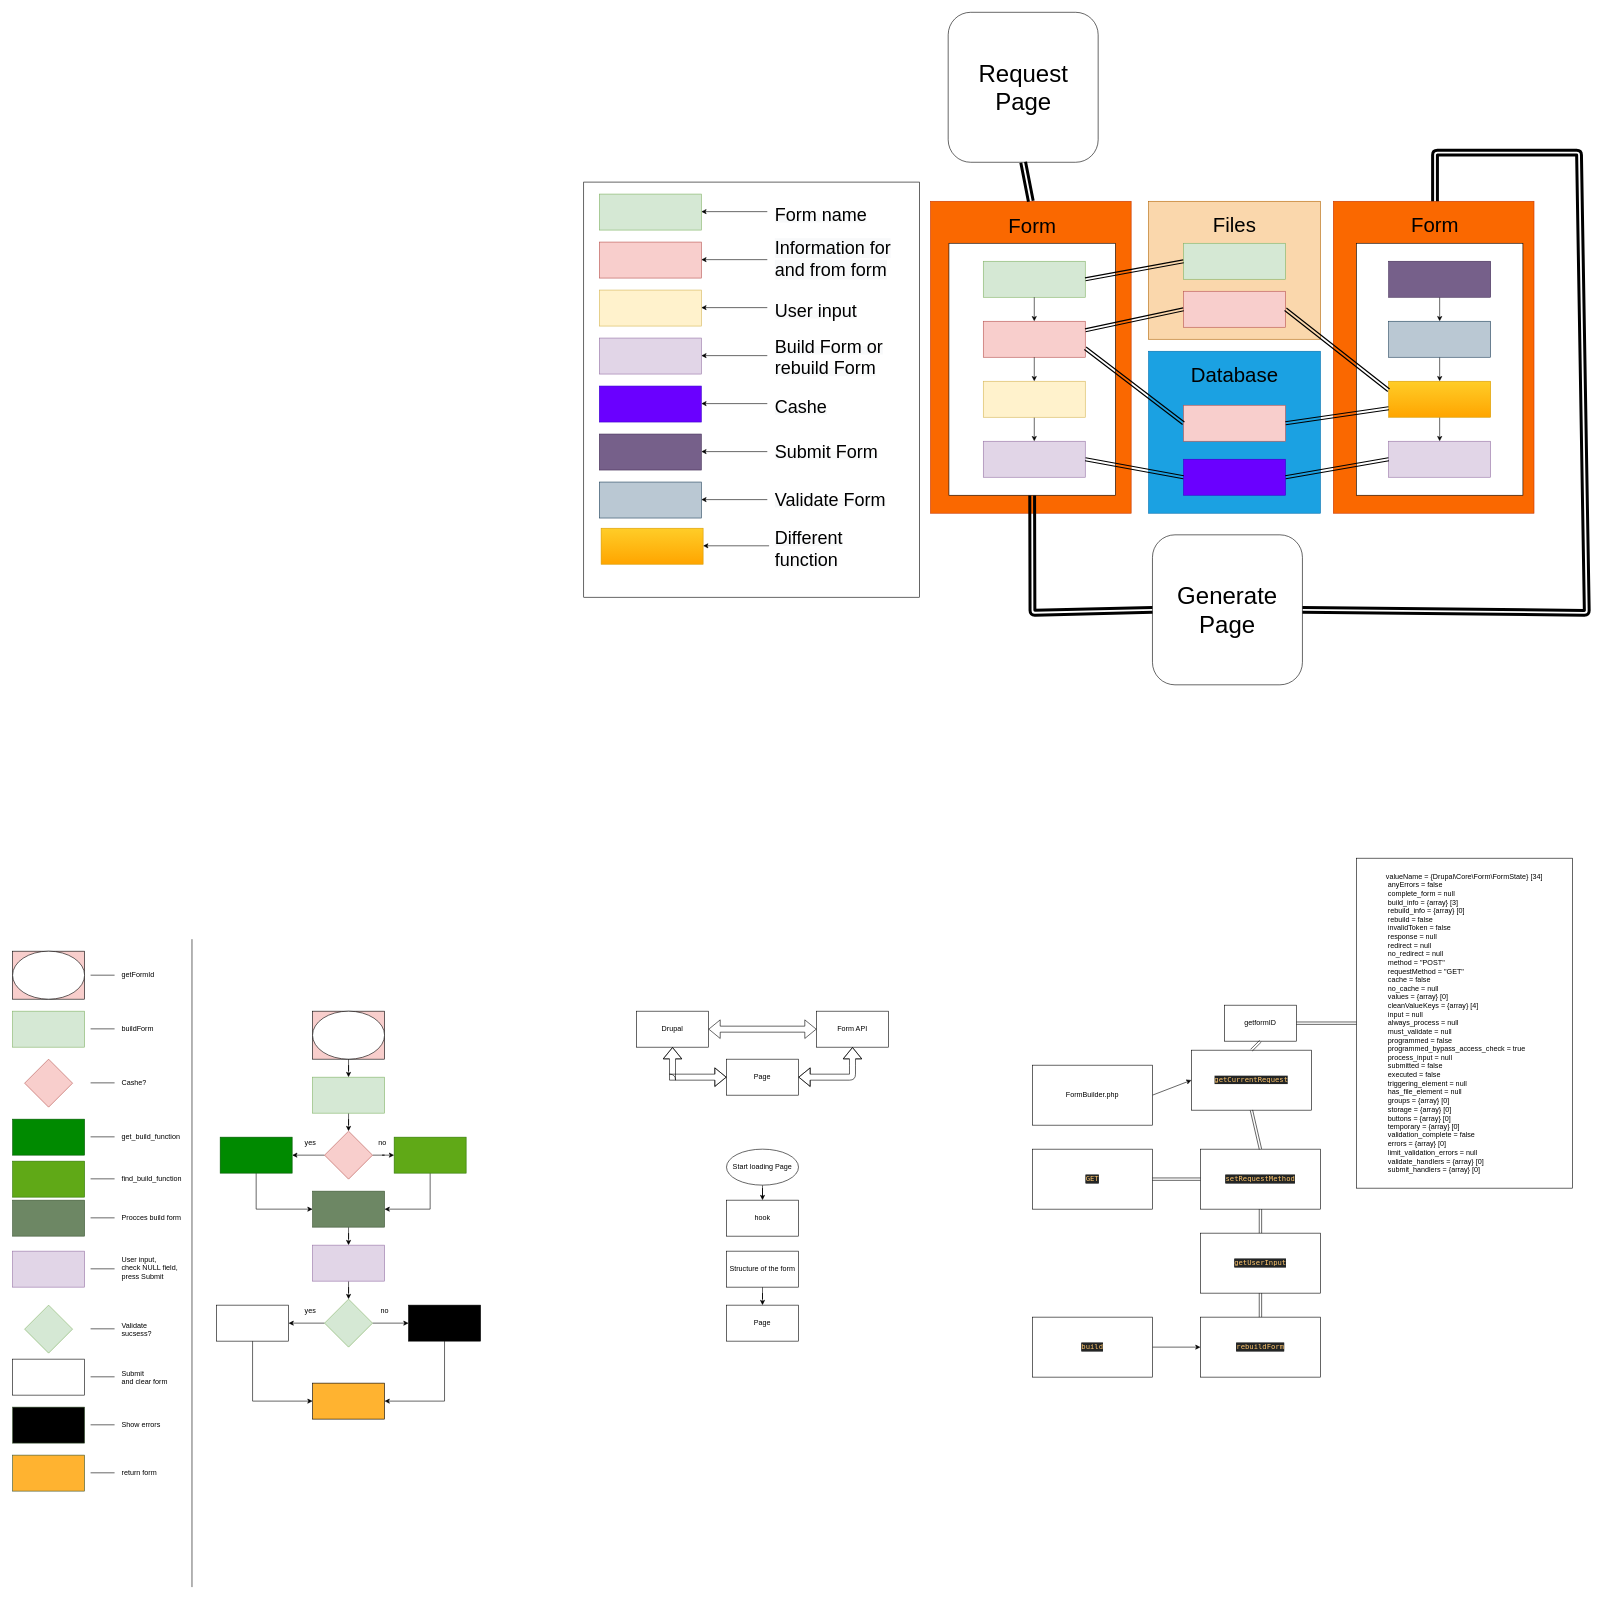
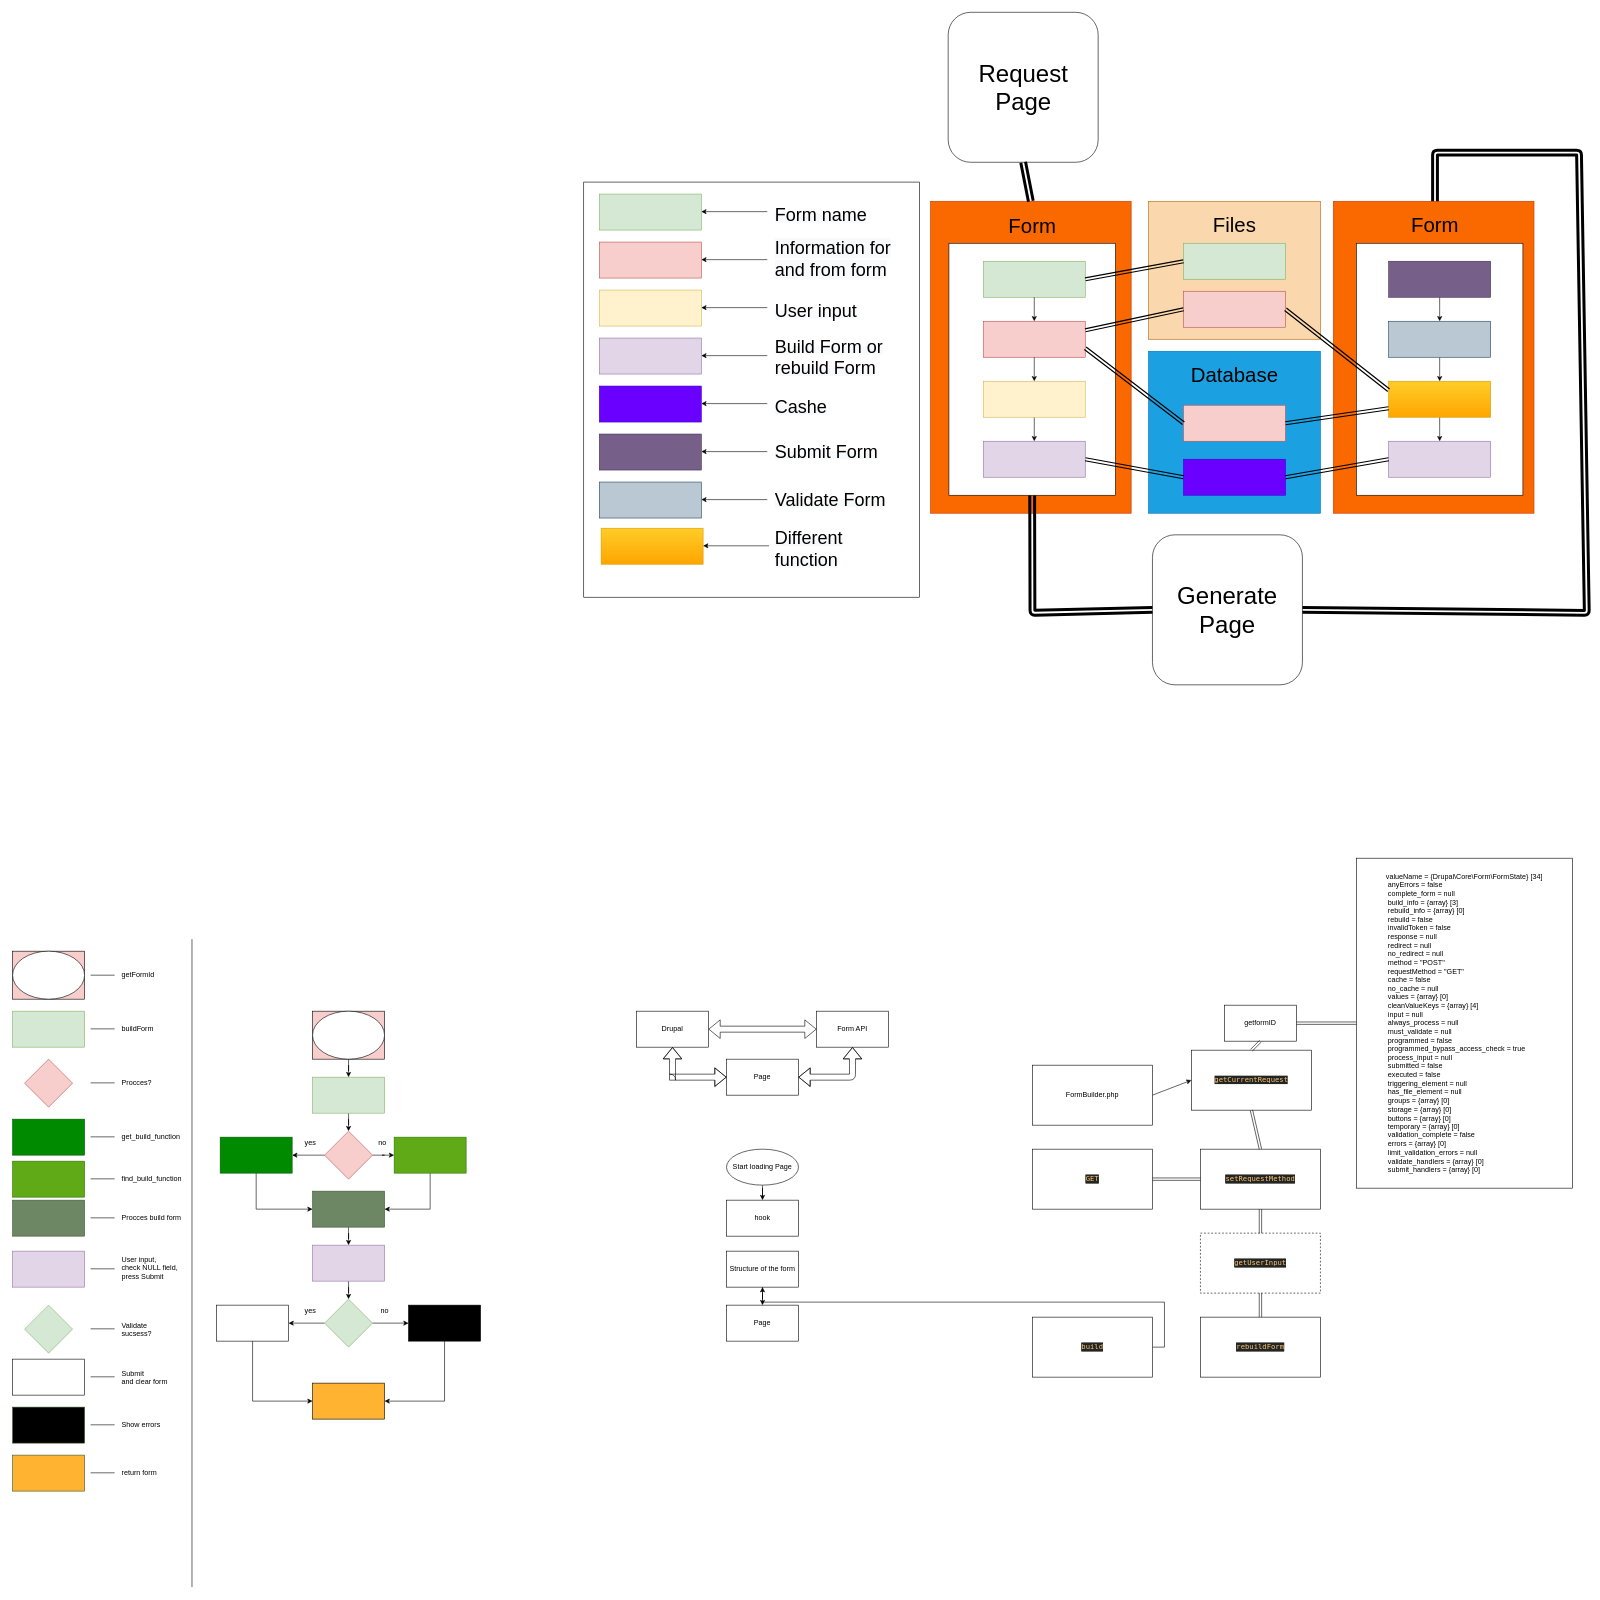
(134, 1083) -> (138, 1083)
(1260, 1263) -> (1260, 1263)
(1164, 1347) -> (987, 1302)
